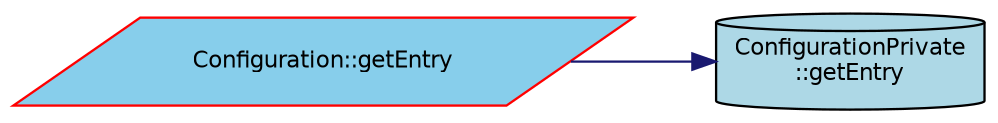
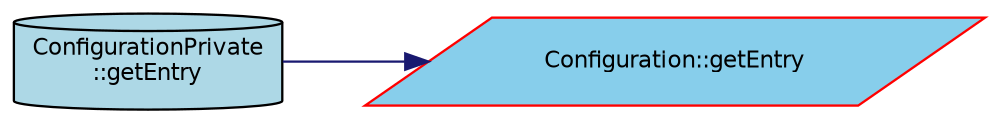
(632, 62) -> (344, 62)
